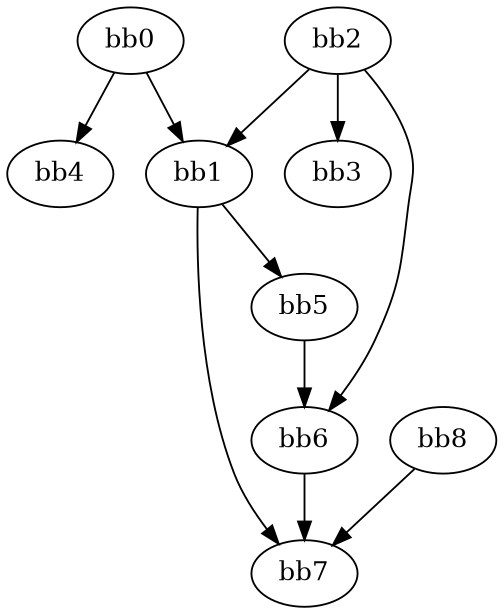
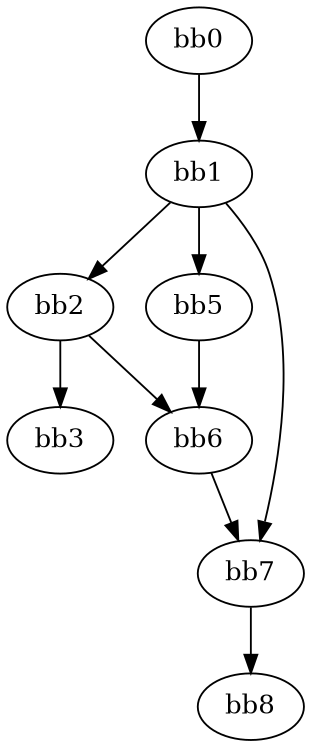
(275, 101) -> (136, 234)
(60, 174) -> none
(380, 501) -> (251, 631)
